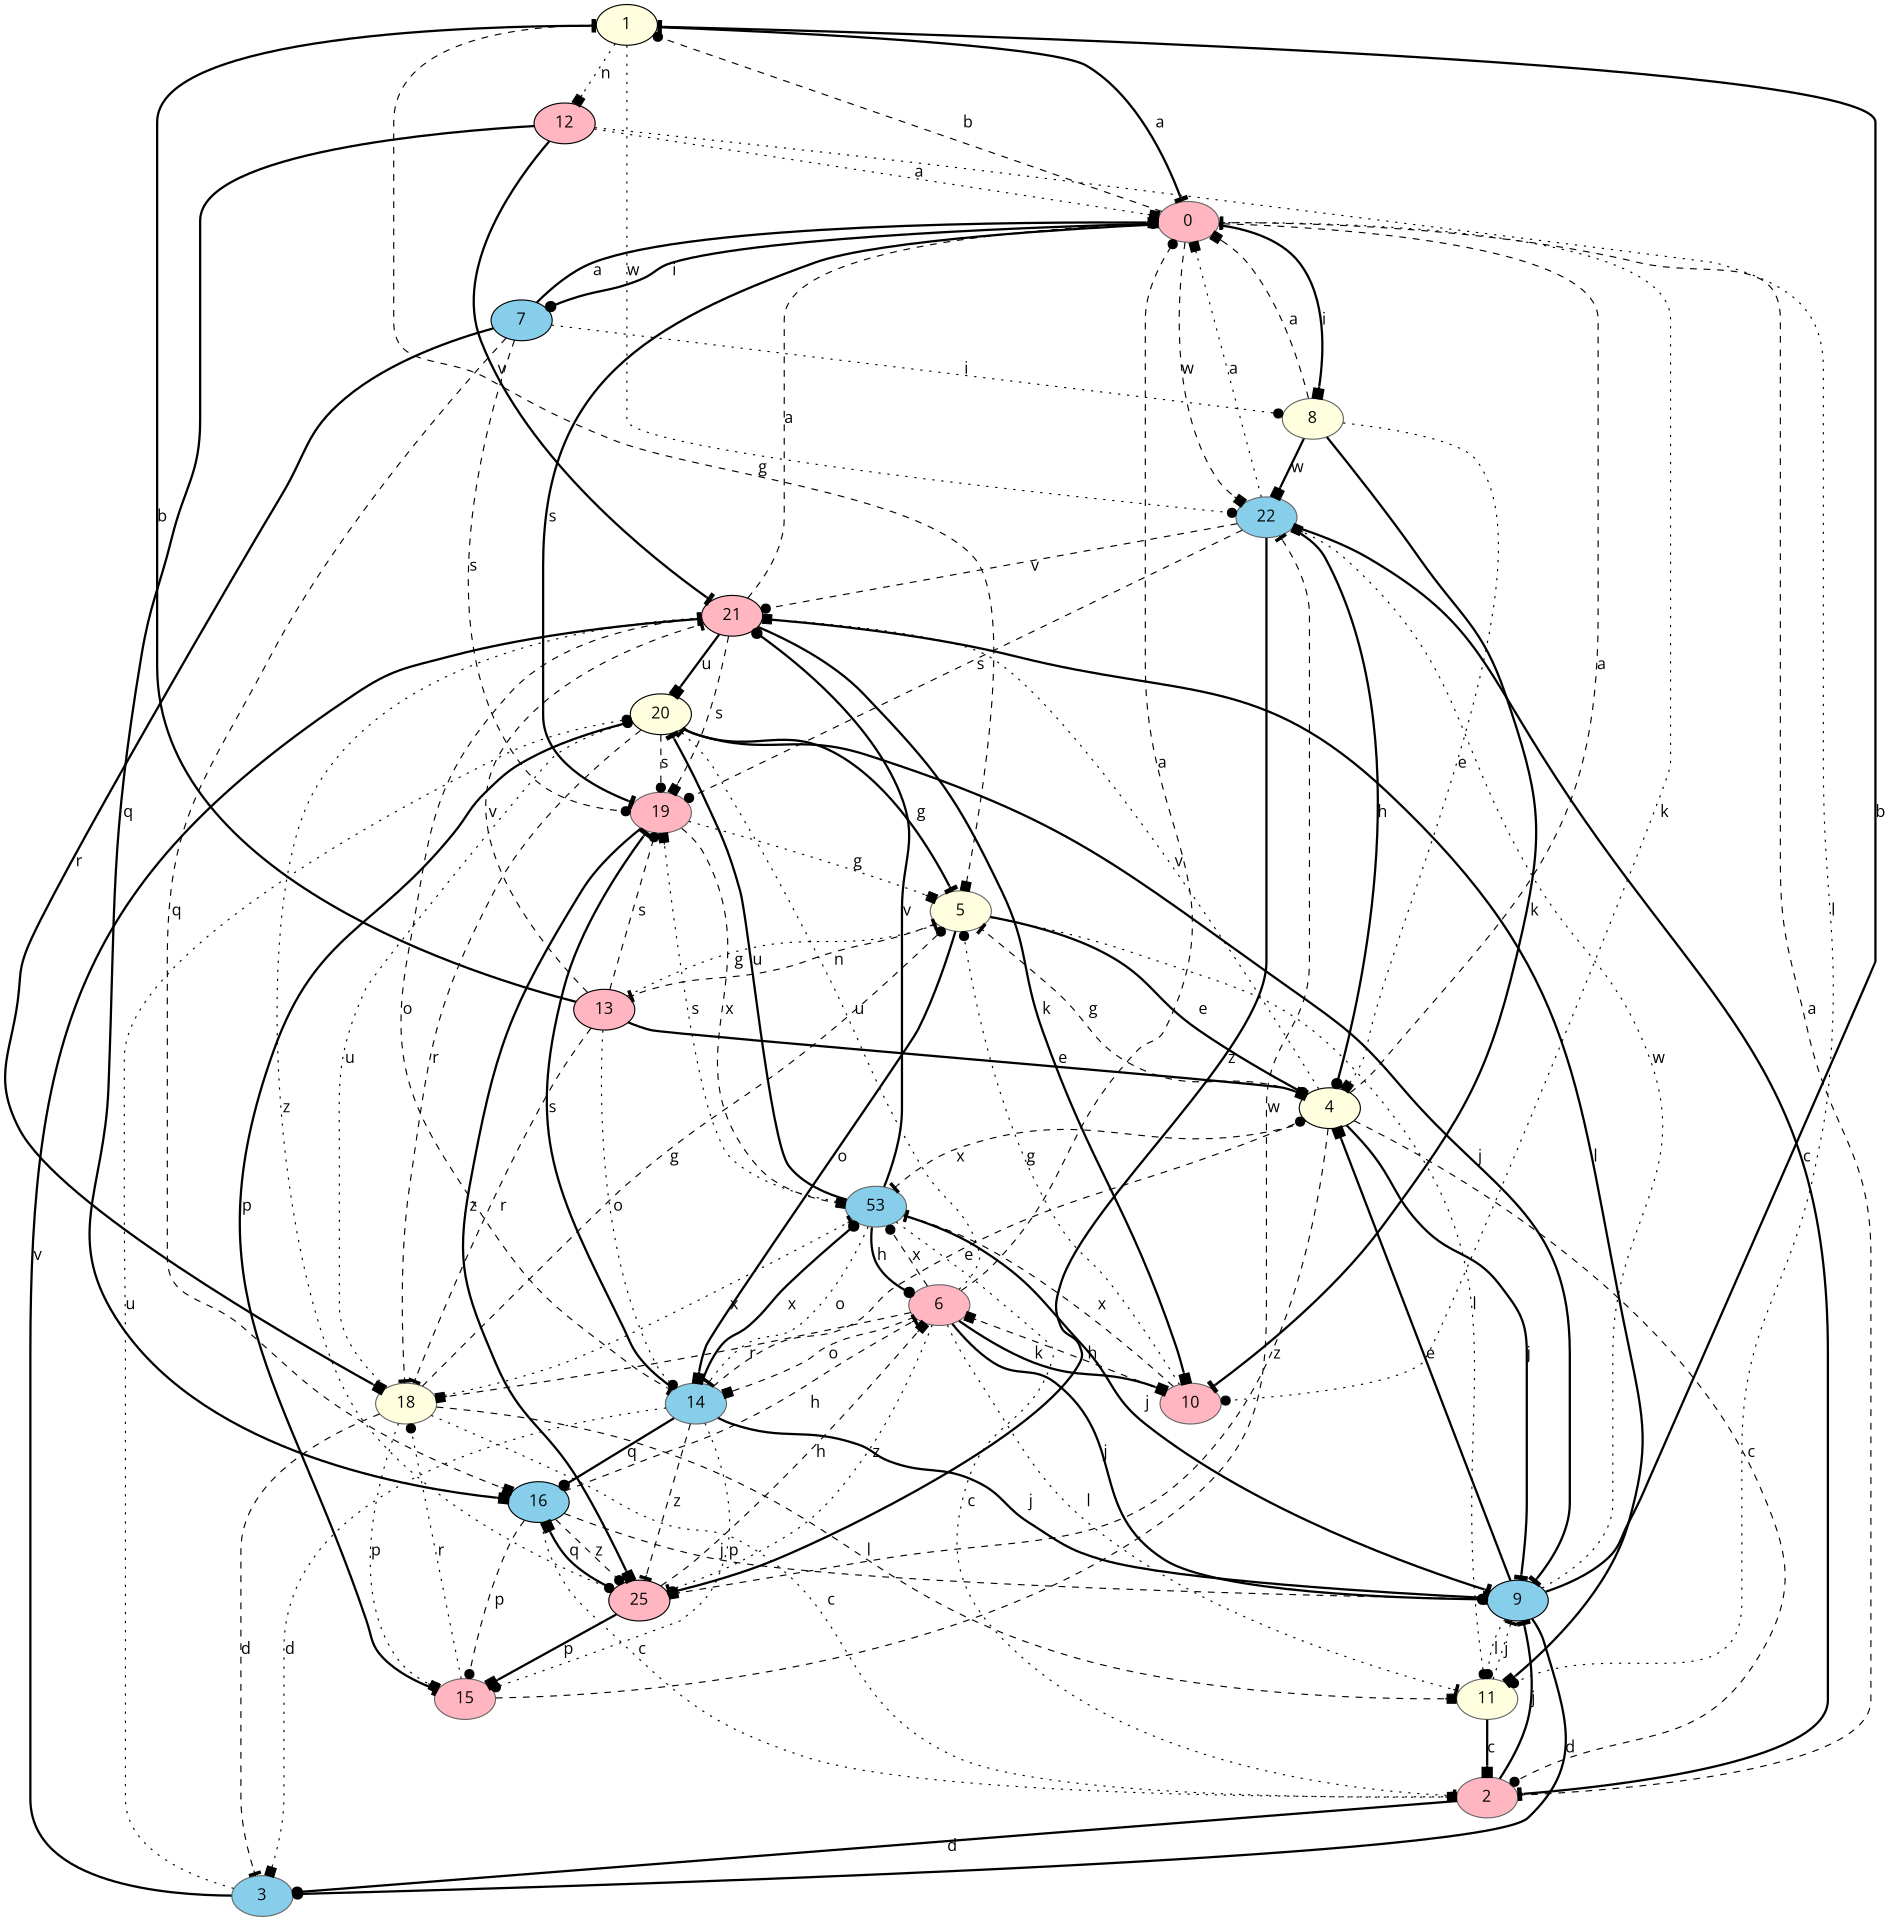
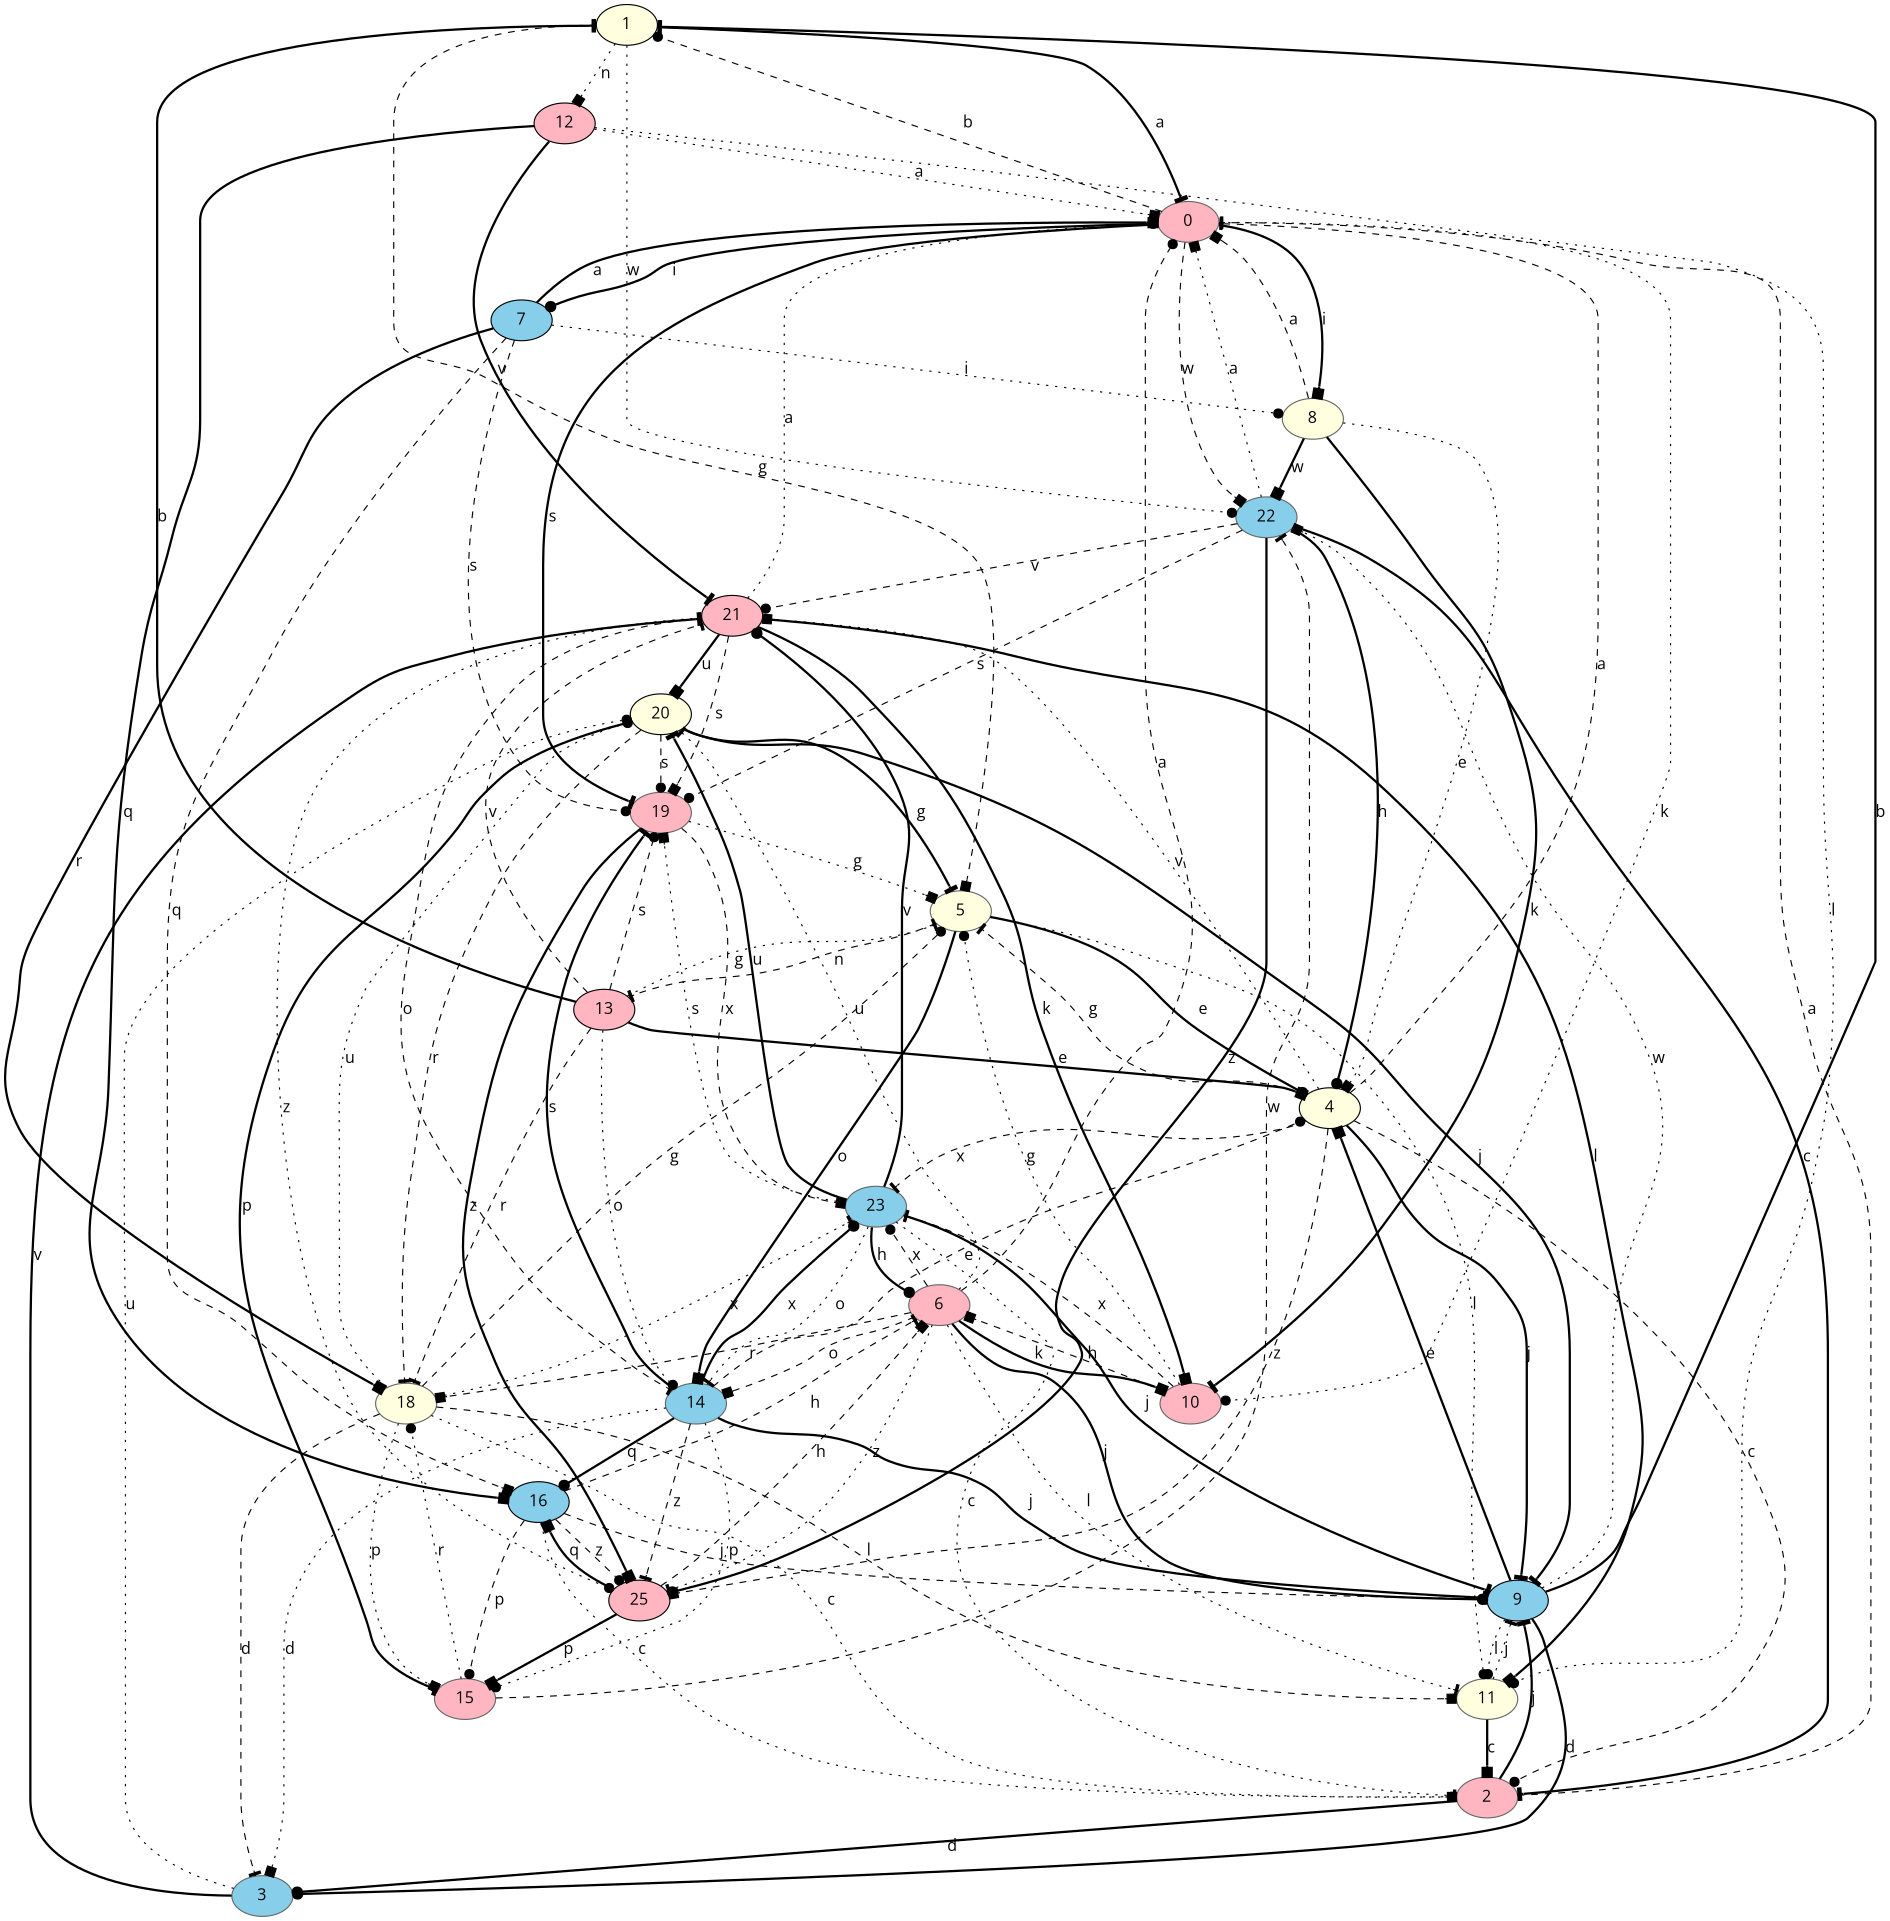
(816, 281) -> (816, 281)
(876, 1207) -> (876, 1207)
